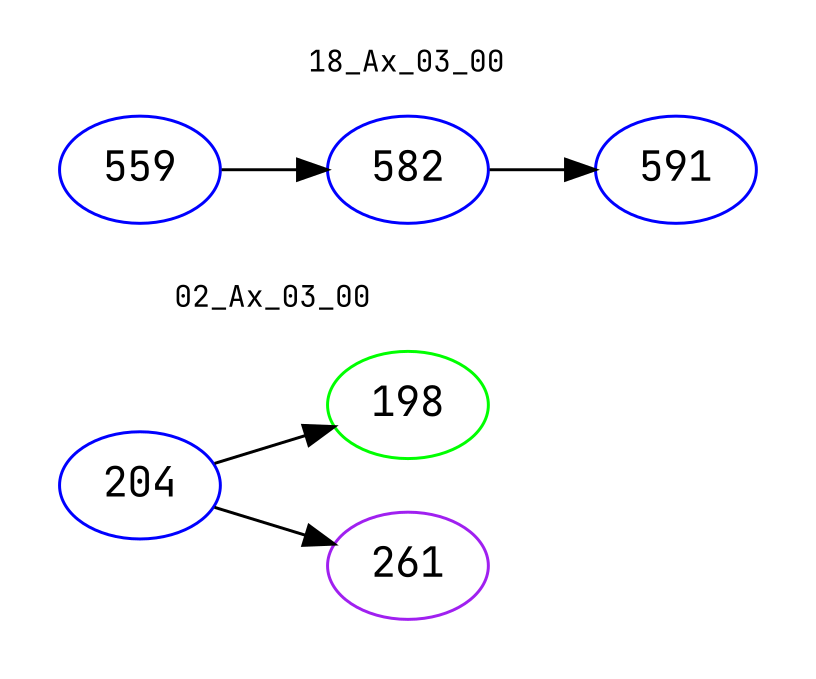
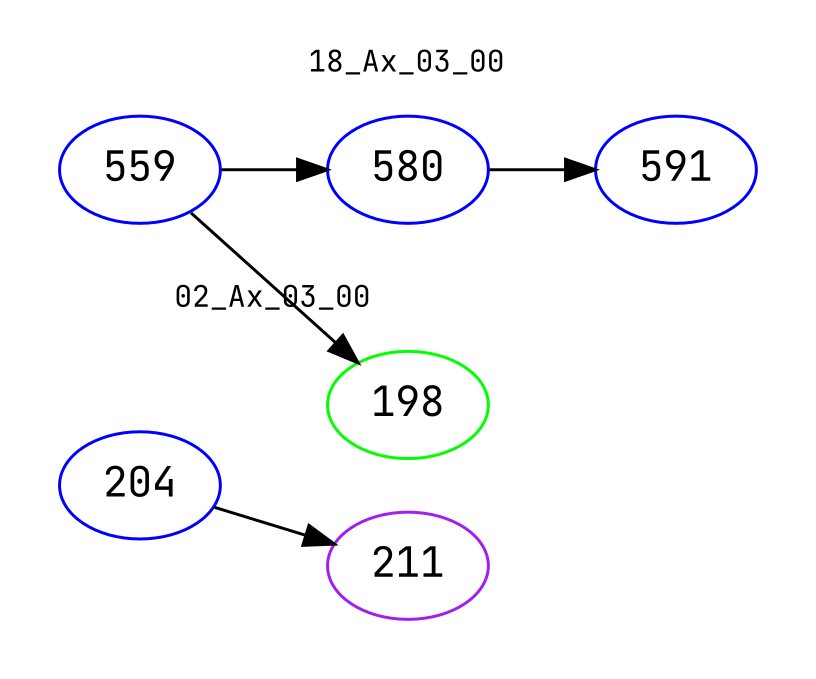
(408, 170) -> (408, 170)
(260, 449) -> (278, 291)
(408, 566) -> (408, 566)
